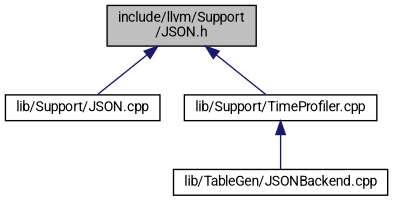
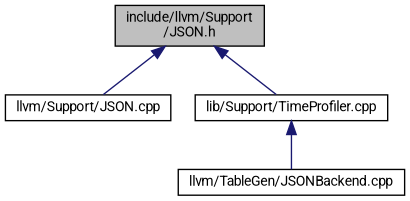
(83, 108) -> (88, 108)
(281, 182) -> (291, 182)
